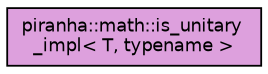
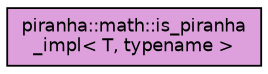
(134, 37) -> (134, 37)
